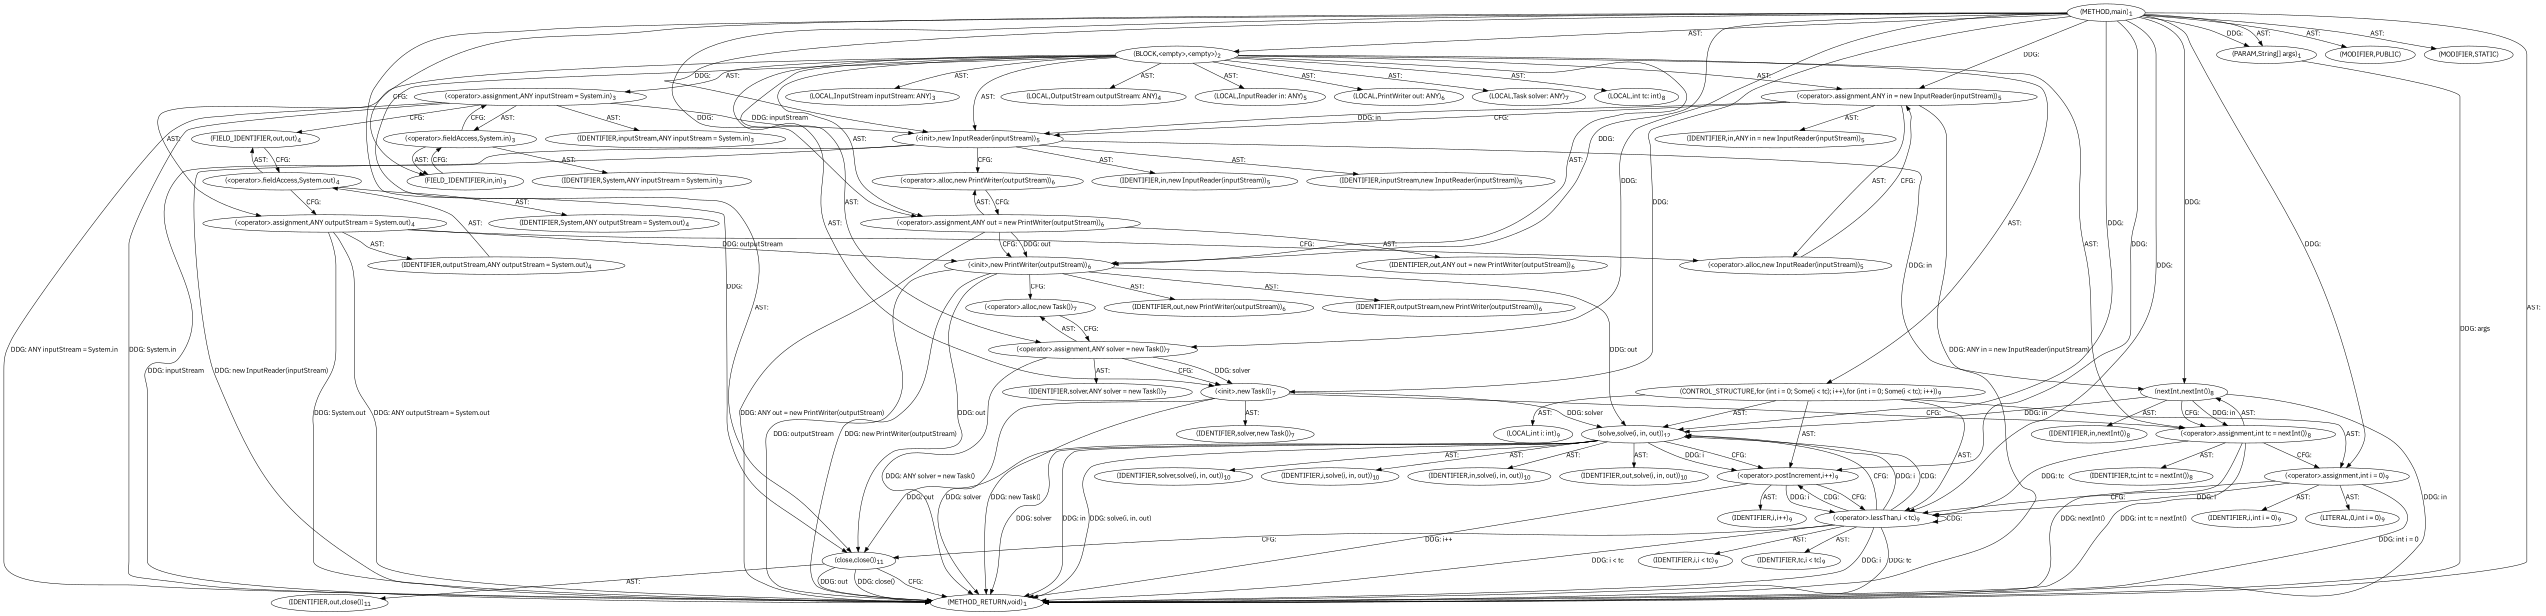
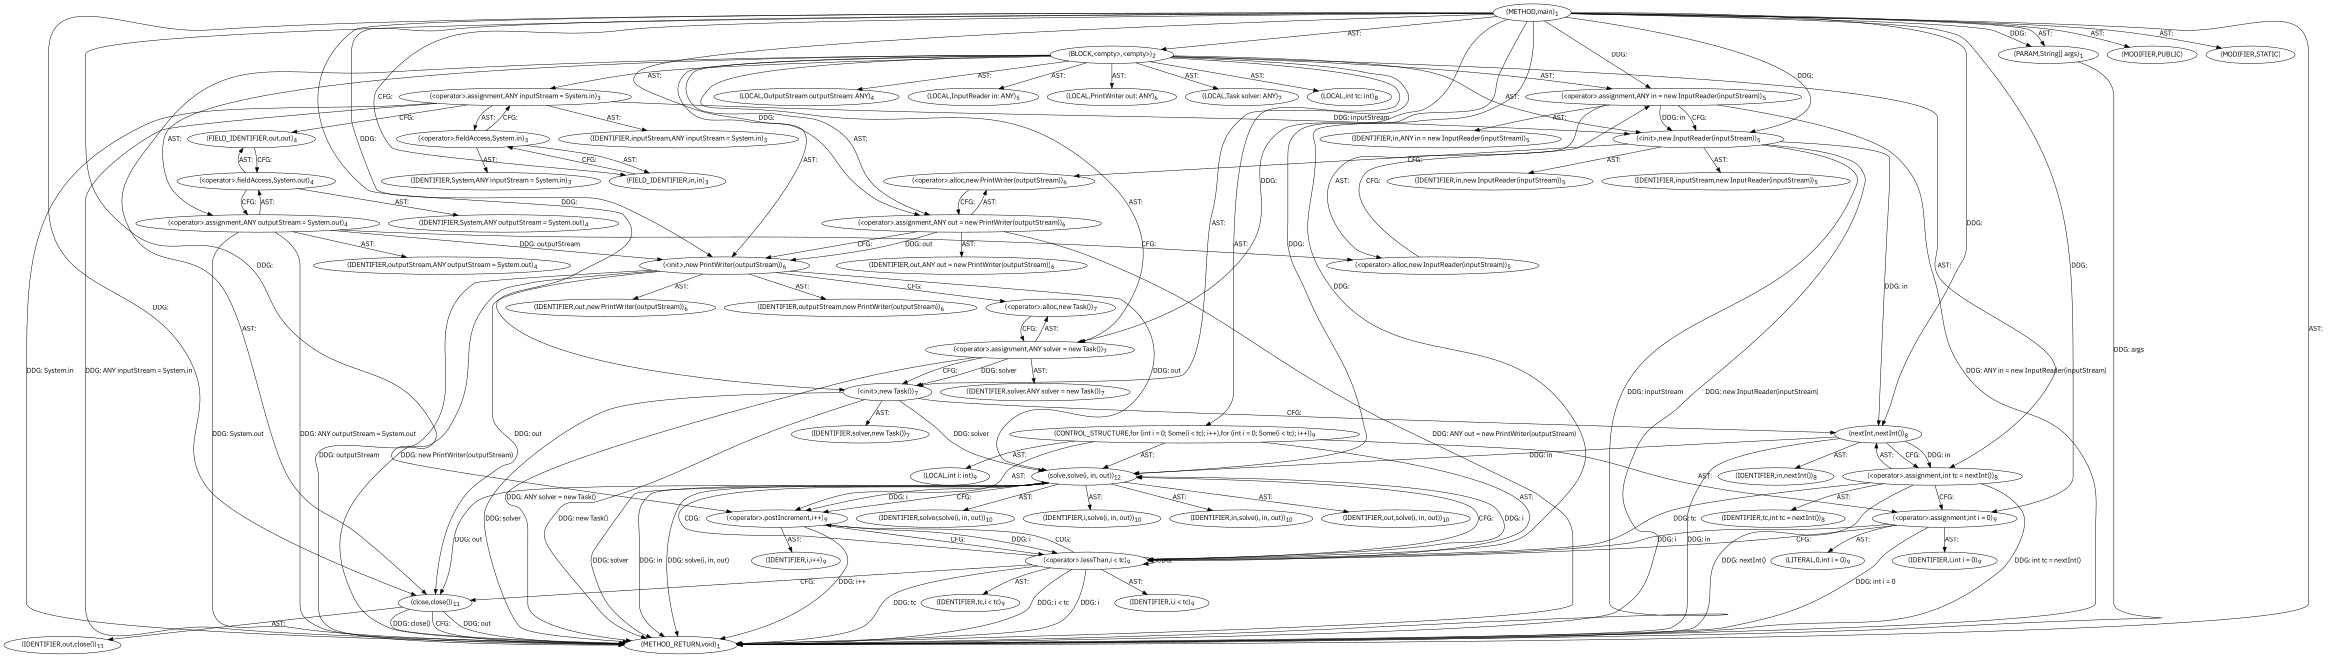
(872, 97) -> none
(423, 205) -> (260, 205)
(1712, 408) -> (1374, 419)
